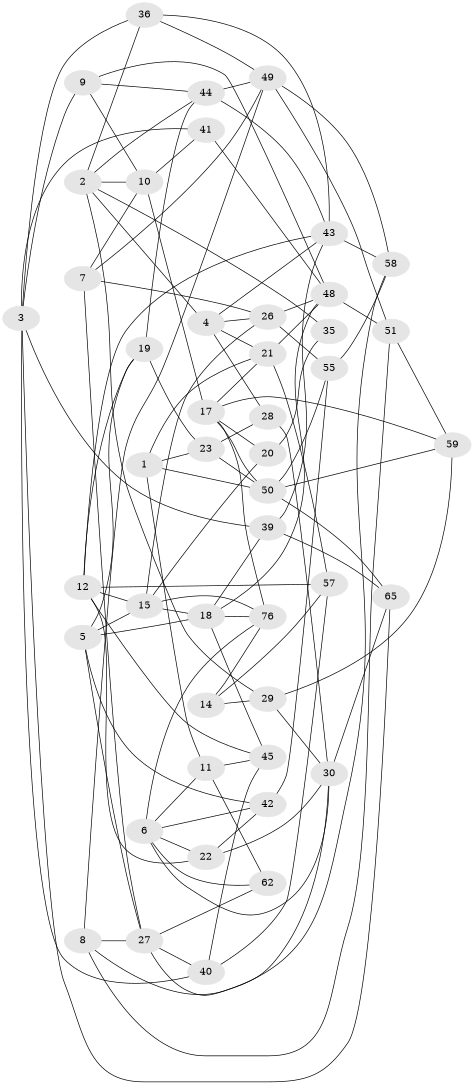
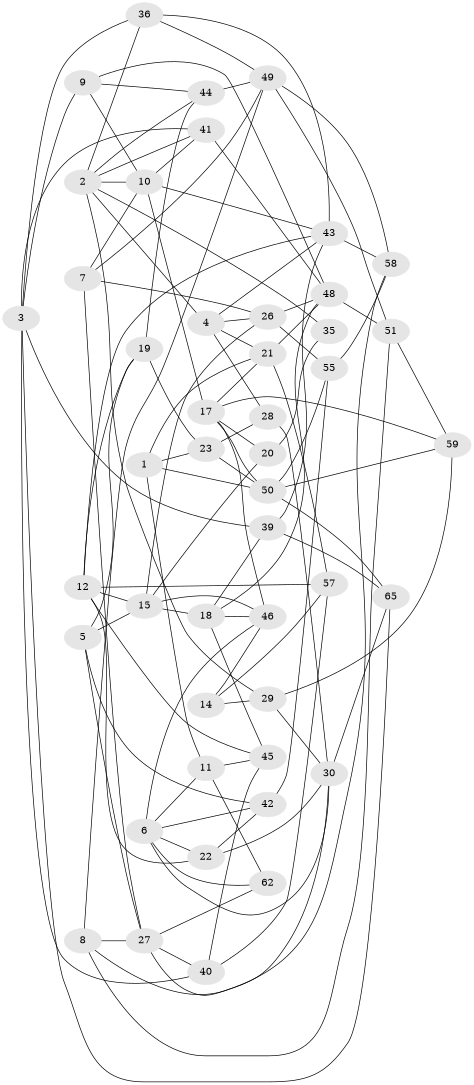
(285, 151) -> (237, 208)
none -> (144, 156)
(268, 617) -> (268, 617)
(145, 628) -> none
